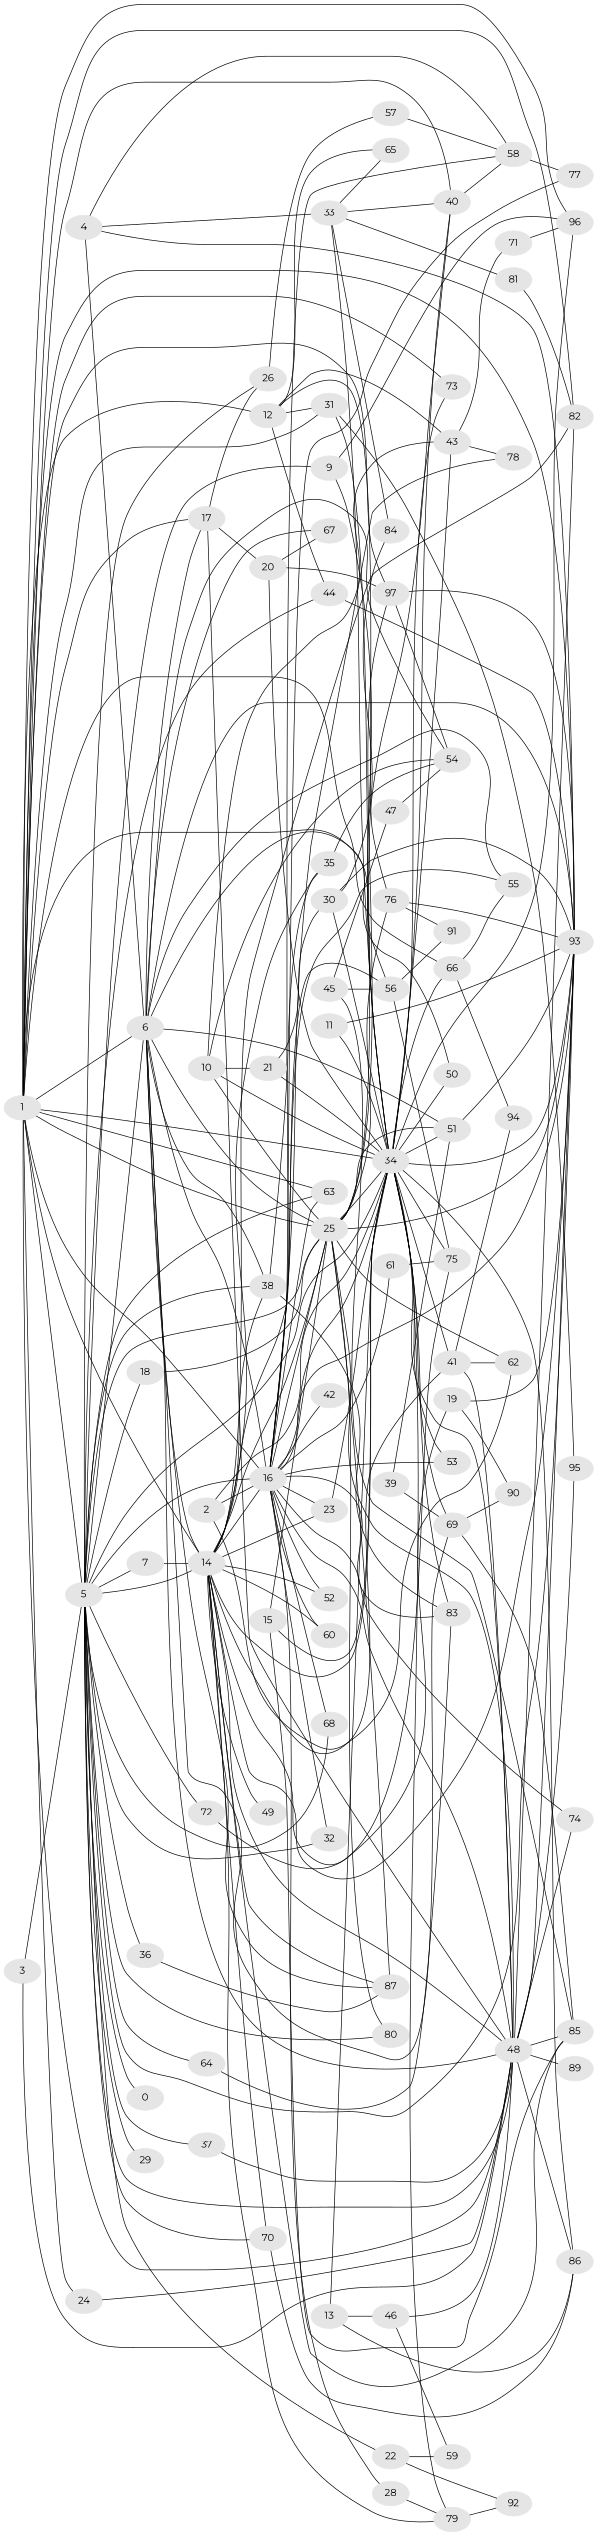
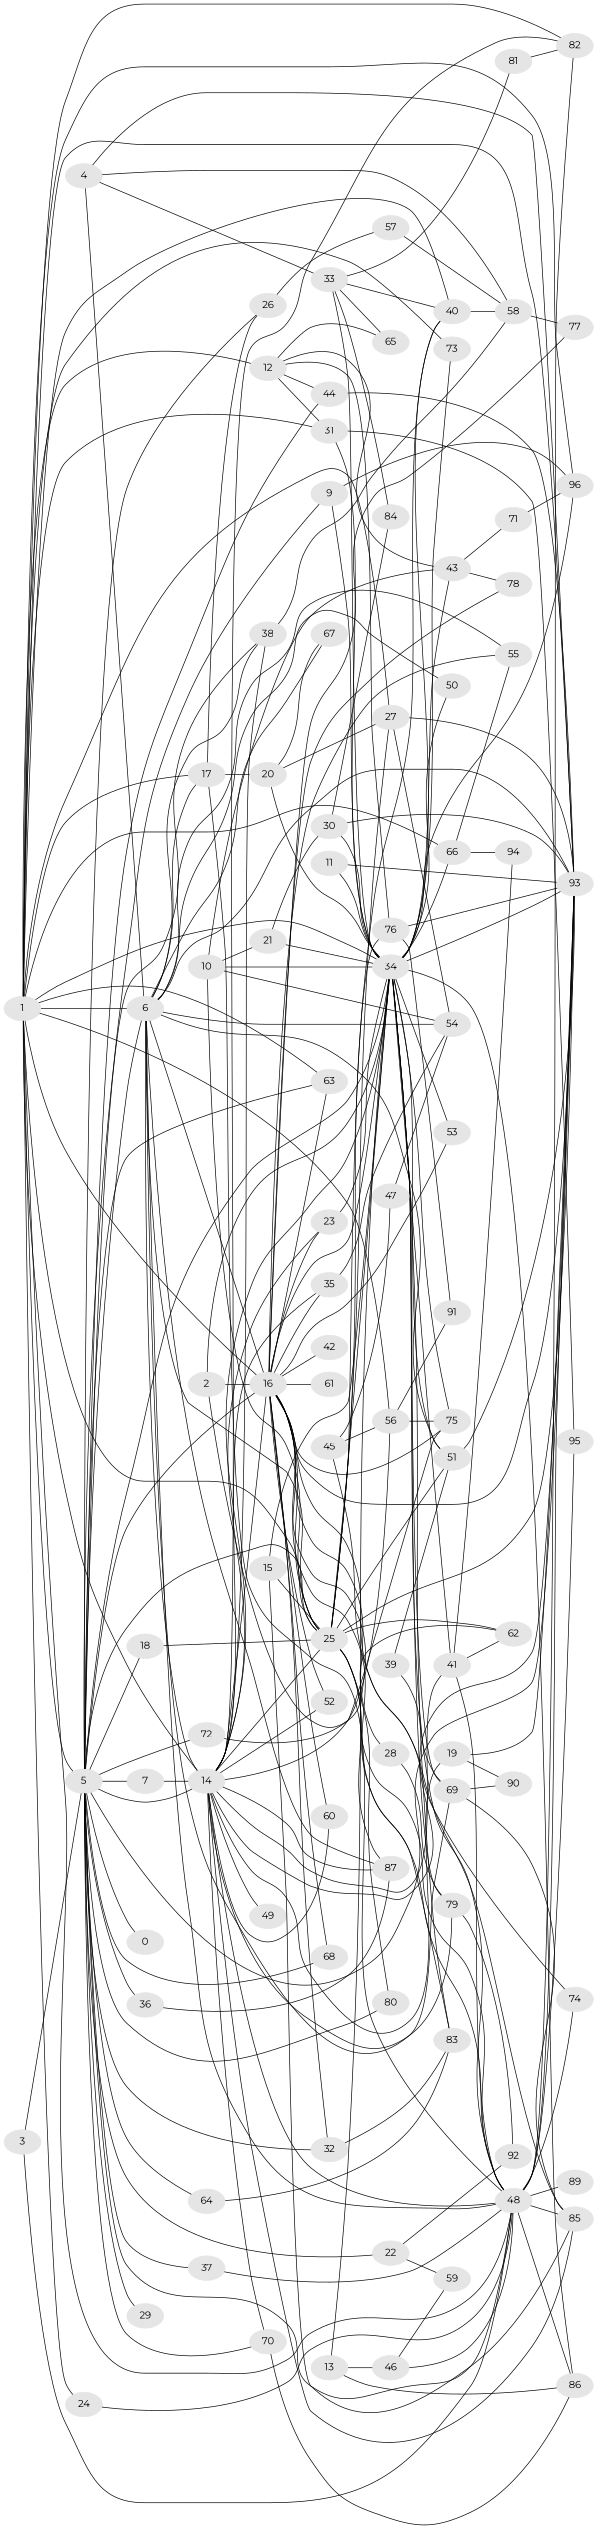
(391, 594) -> (391, 717)
(417, 1263) -> (329, 1473)
(360, 1427) -> (404, 2107)
